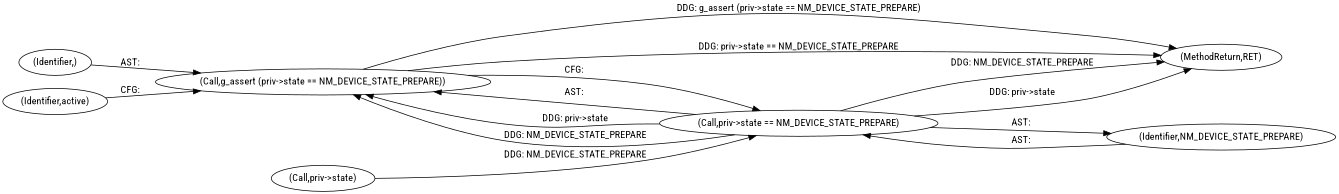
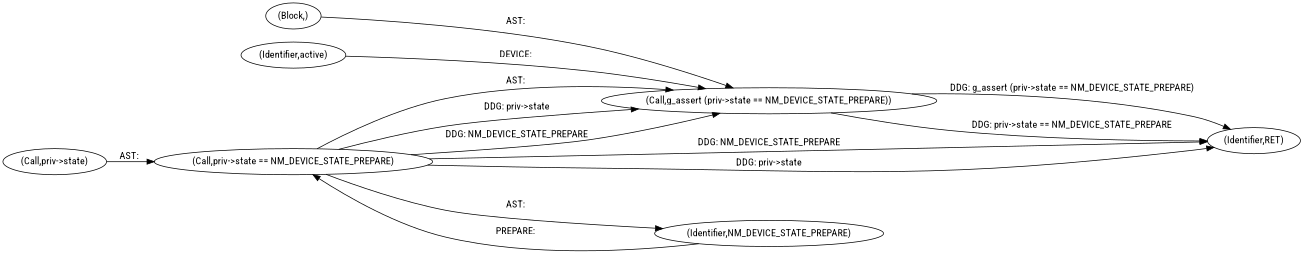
(1221, 57) -> (1254, 141)
(55, 62) -> (293, 16)
(612, 80) -> none
(131, 90) -> (517, 55)
(1022, 140) -> (517, 232)
(575, 155) -> (130, 156)
